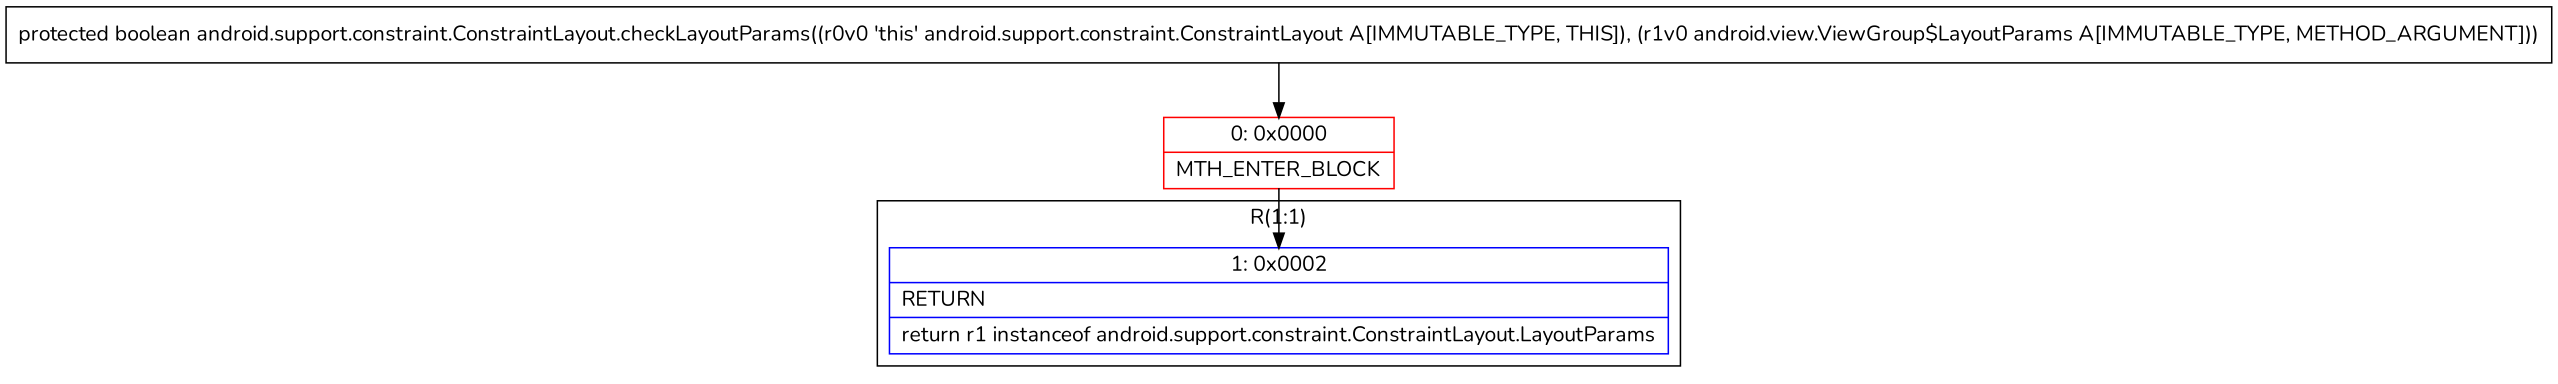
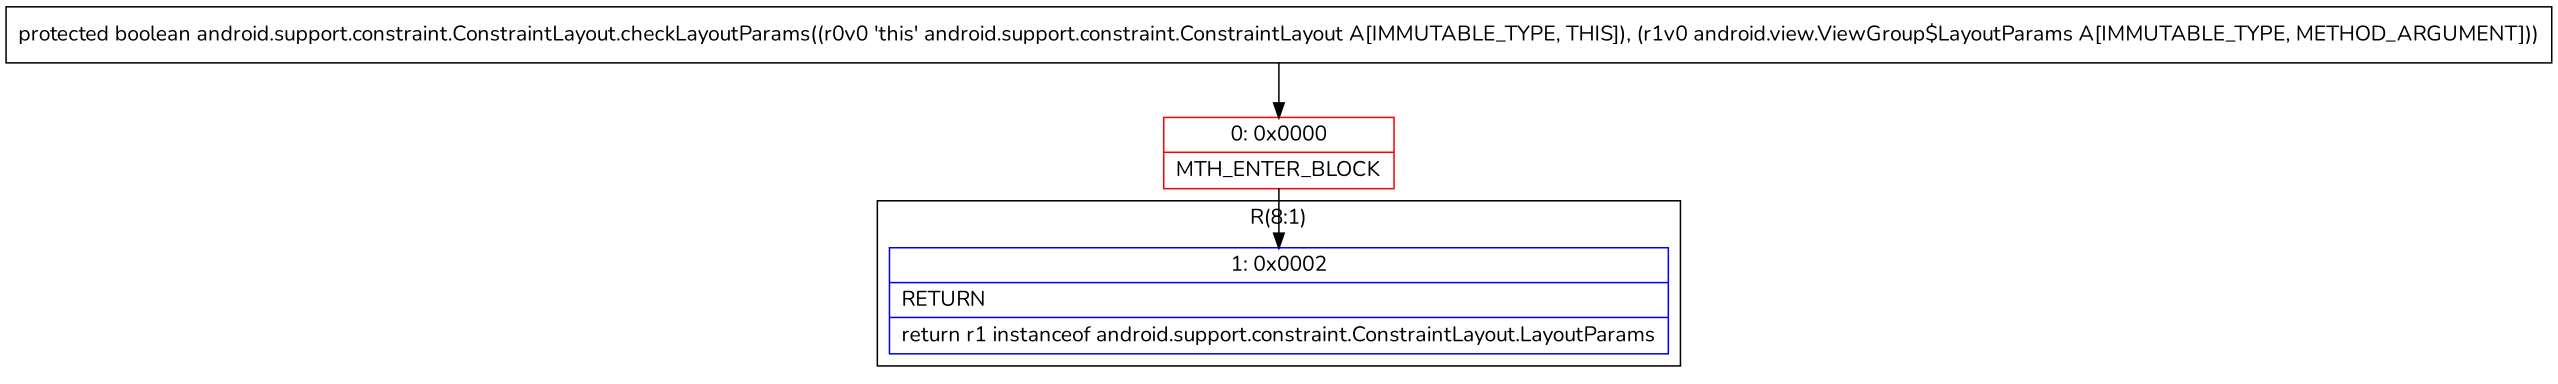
(1279, 218) -> (1279, 218)
